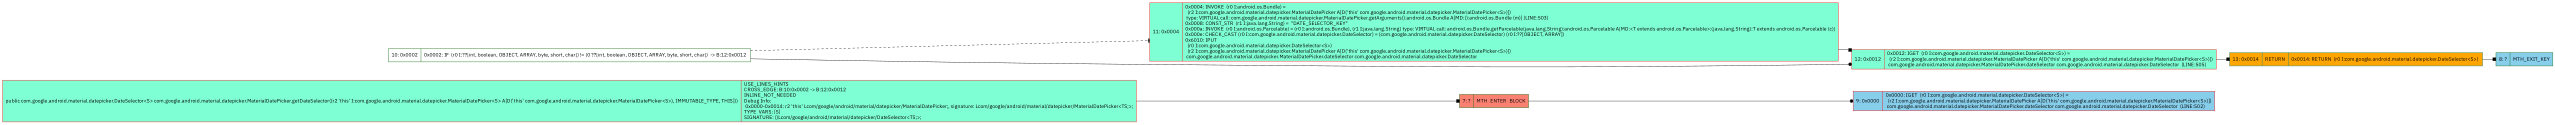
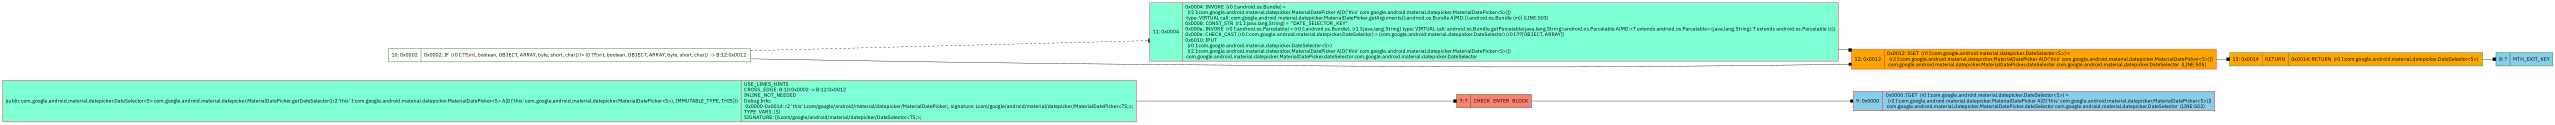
(2034, 59) -> (2034, 59)
(1501, 101) -> (1501, 101)
